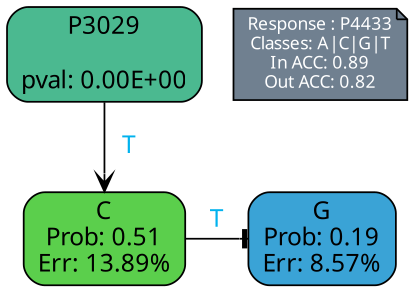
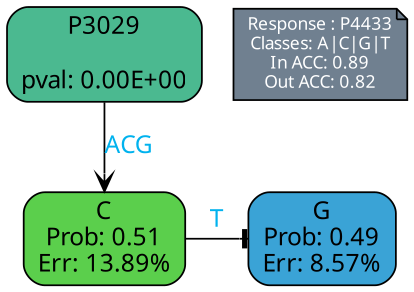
(129, 147) -> (129, 147)
(322, 239) -> (322, 239)
